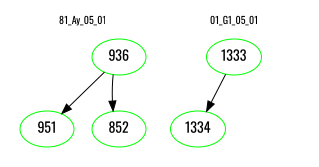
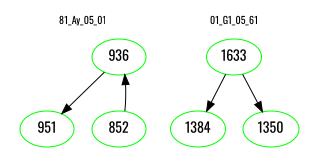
(234, 22) -> (234, 22)
(234, 57) -> (234, 57)
(112, 88) -> (126, 98)
(198, 129) -> (198, 129)
none -> (271, 129)
